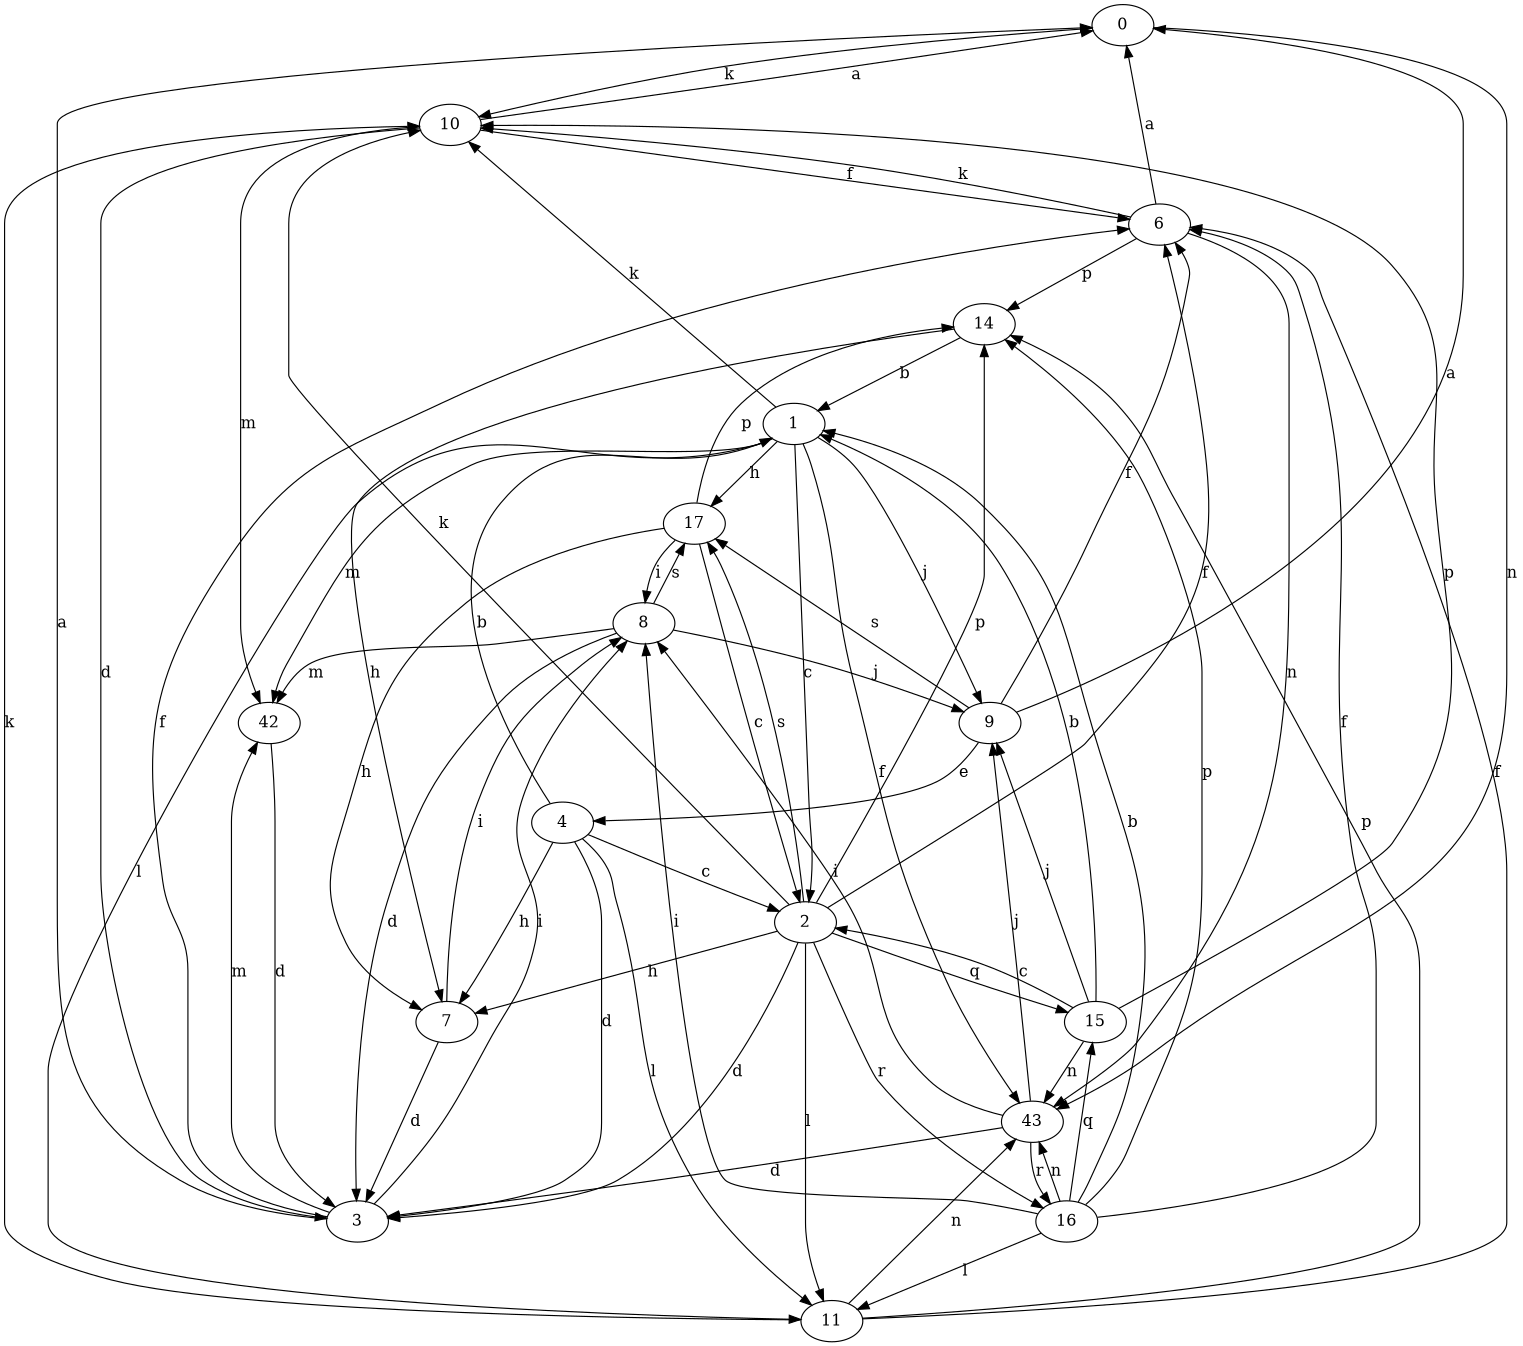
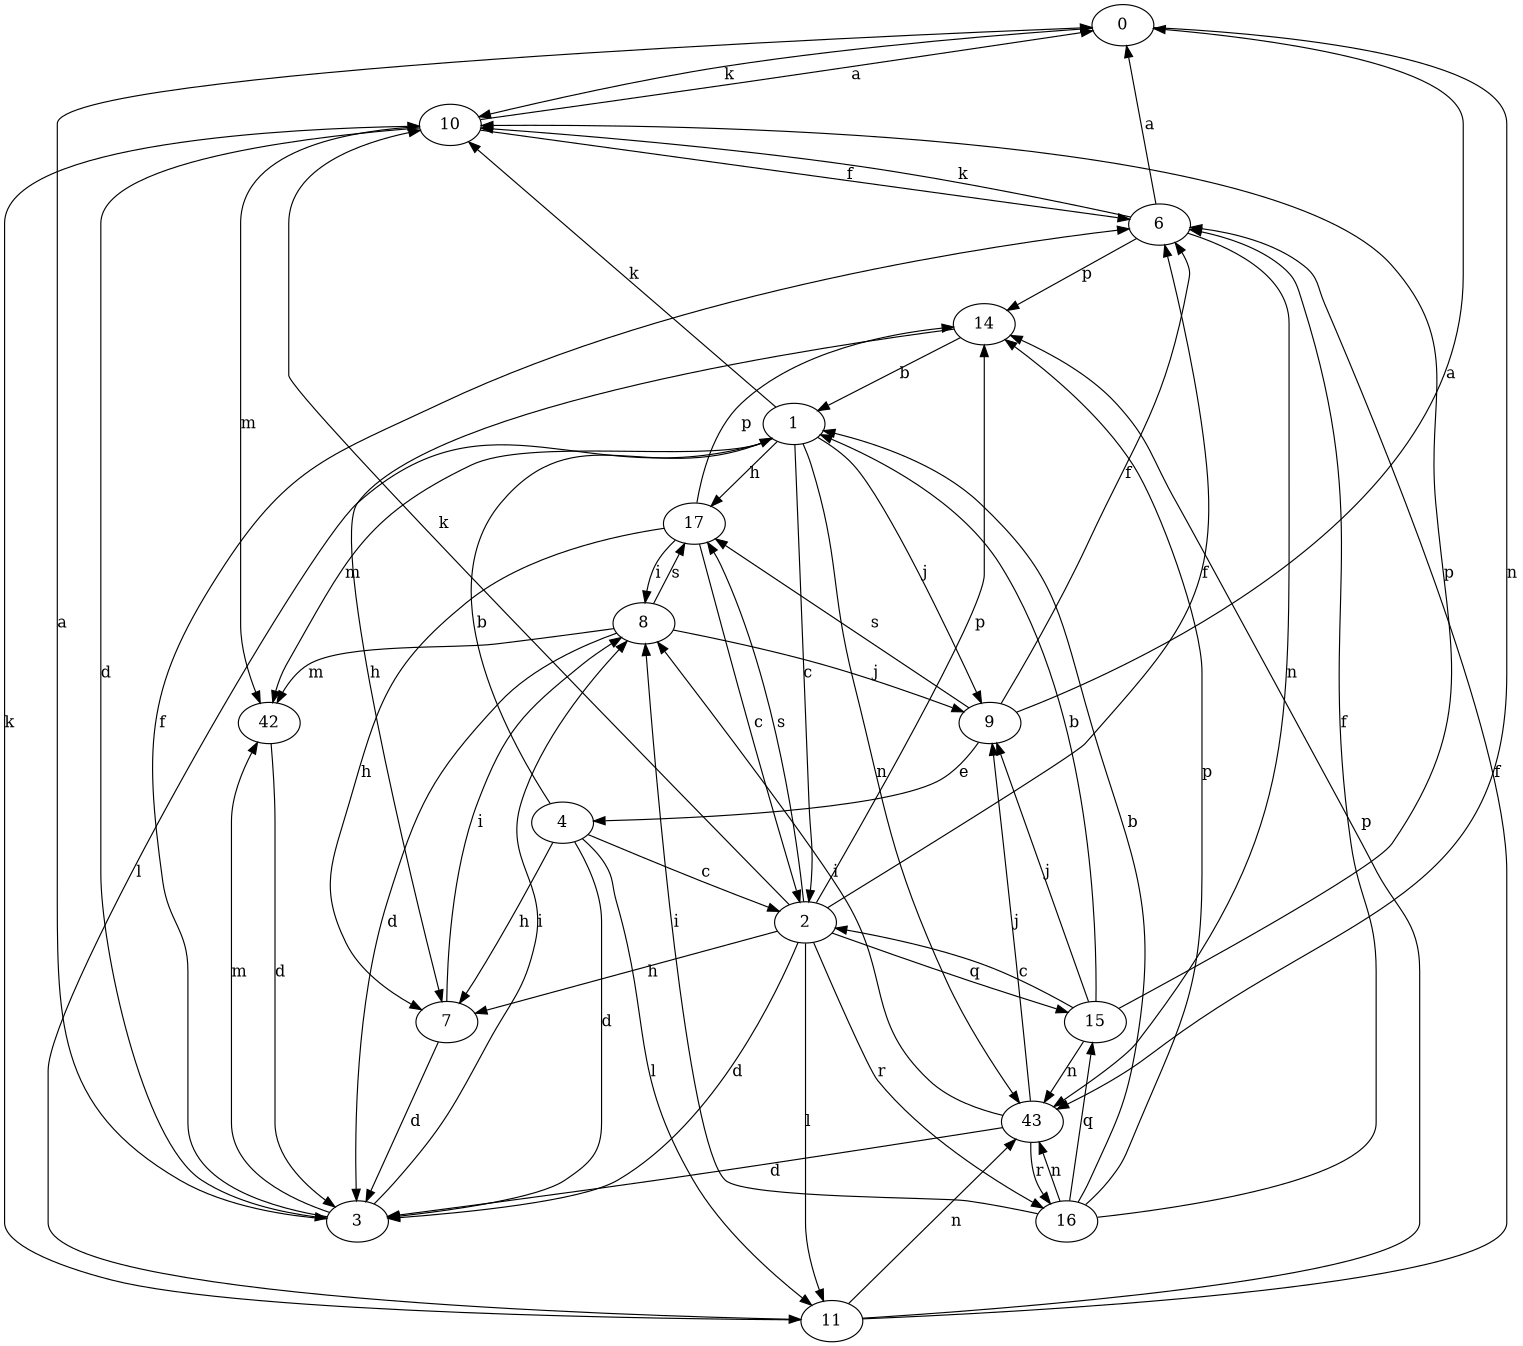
(882, 773) -> (882, 773)
(955, 1269) -> none
